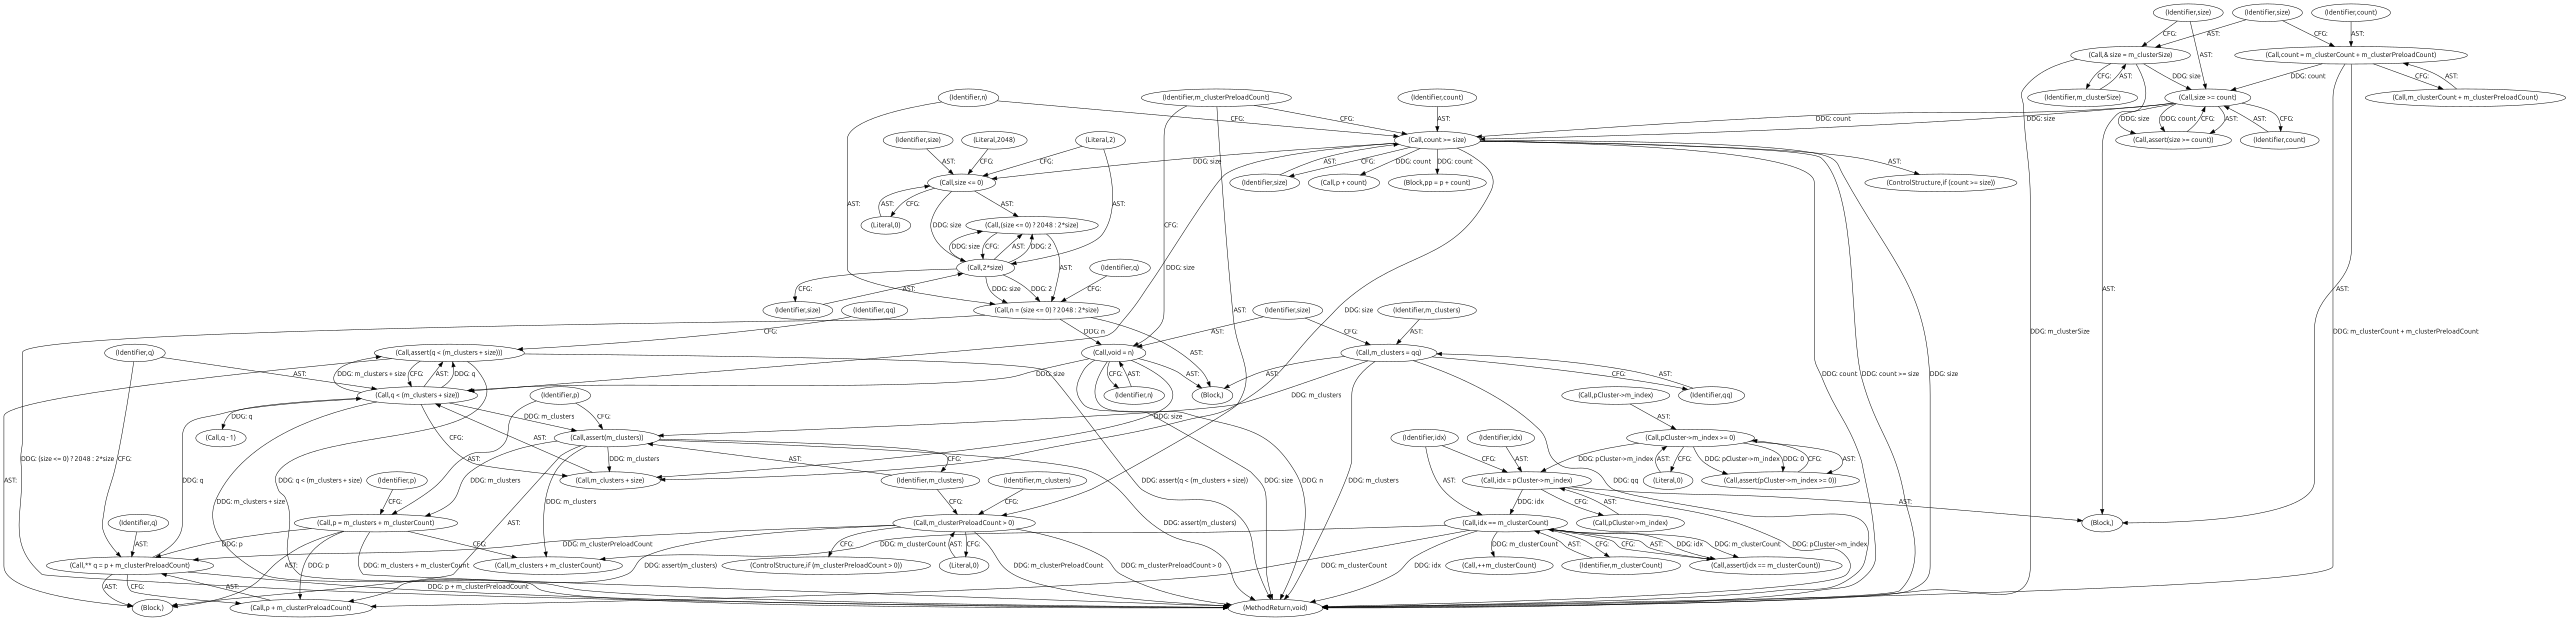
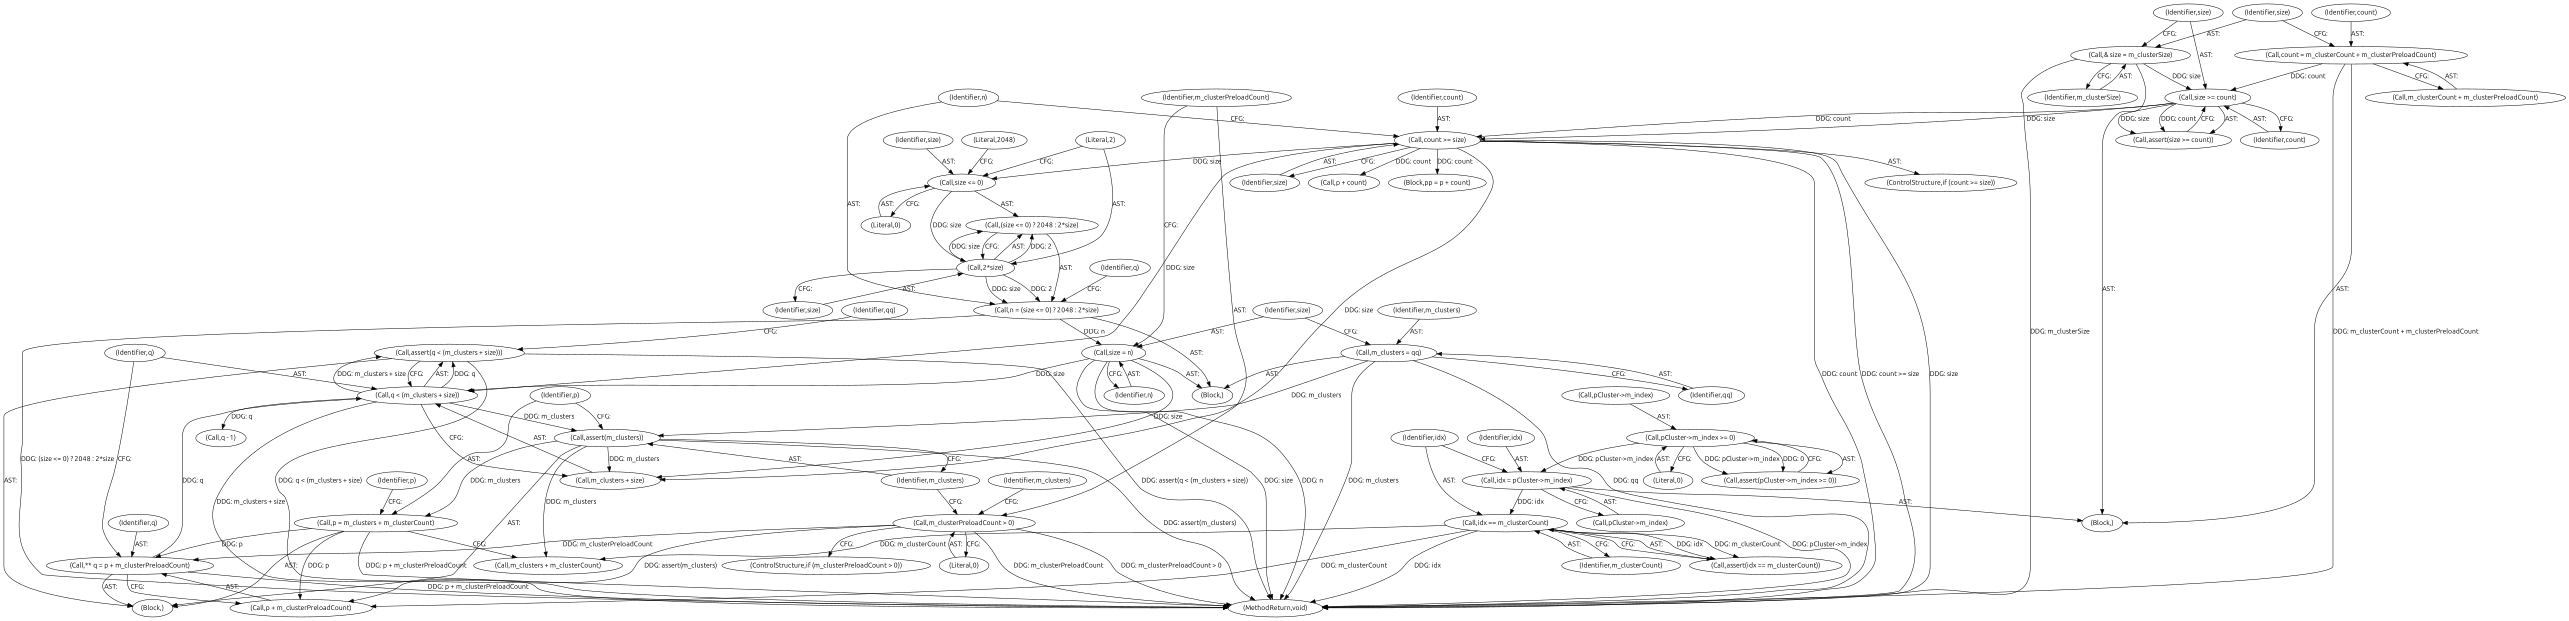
(1328, 119) -> none
(1114, 353) -> (1114, 353)
(416, 566) -> (416, 566)
(1499, 566) -> none
